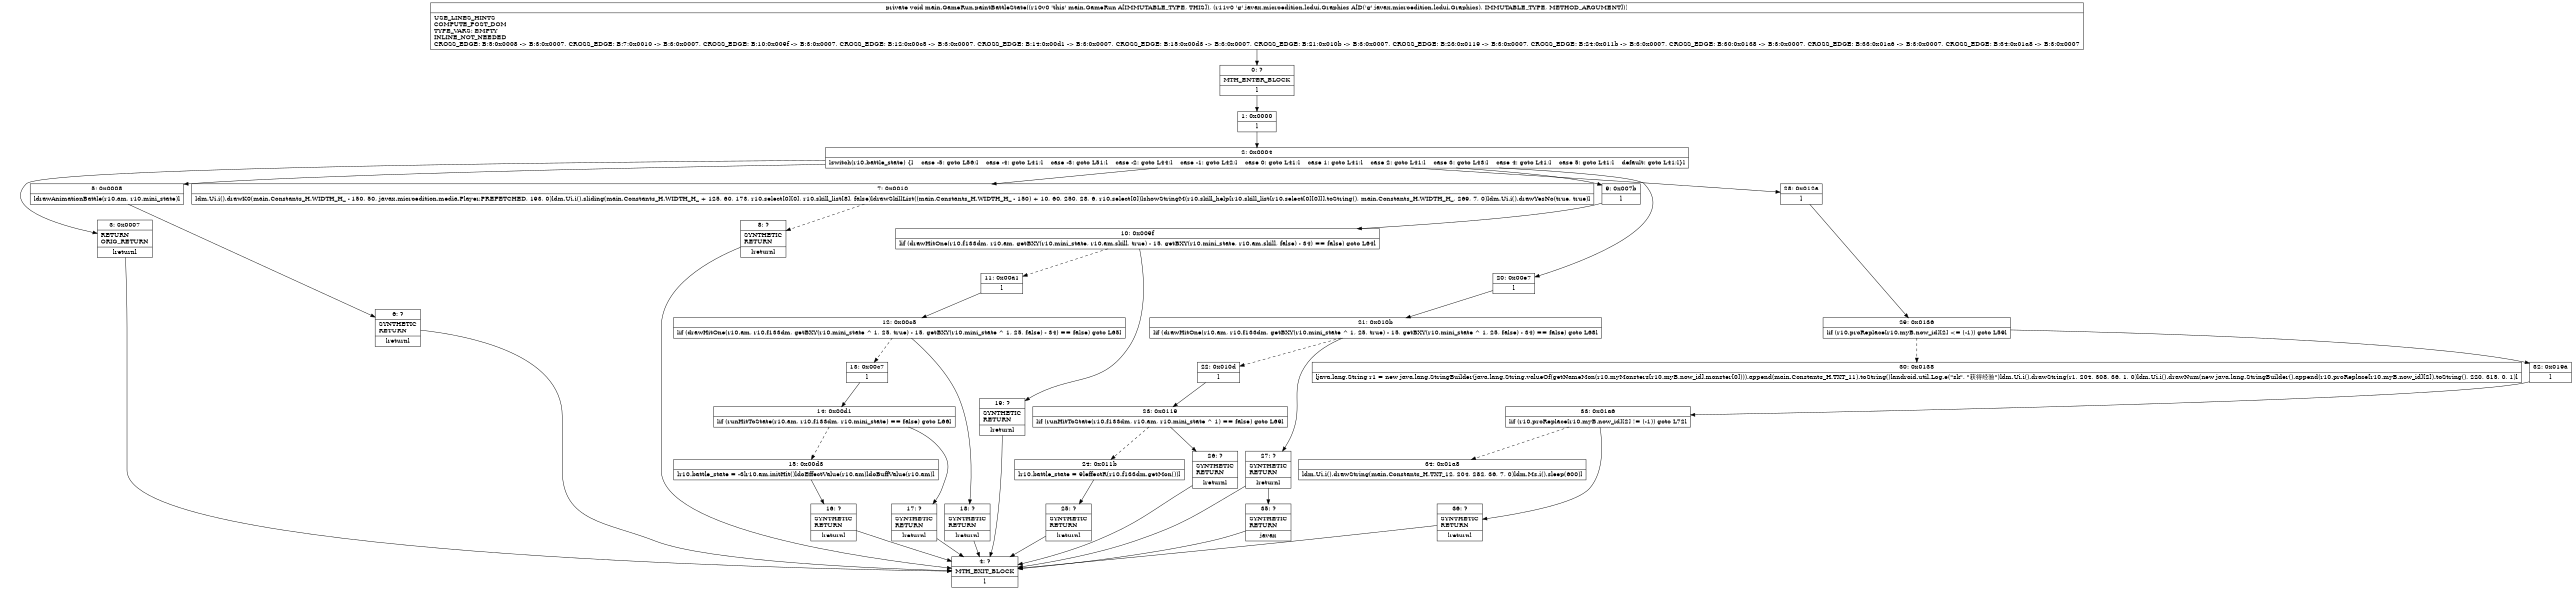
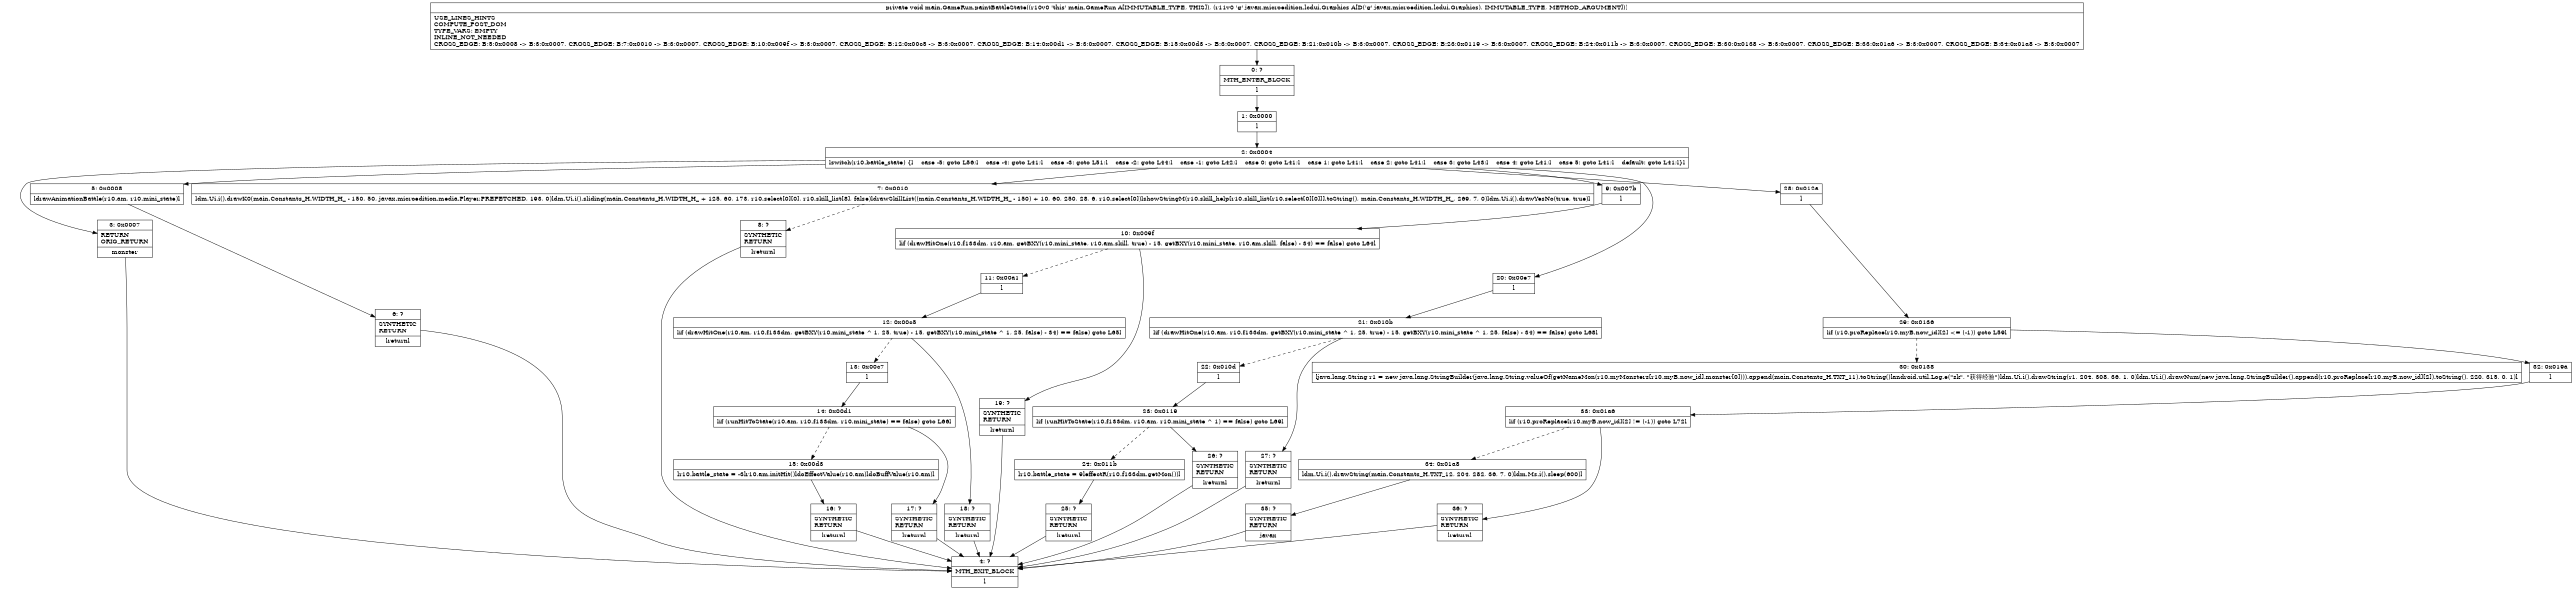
(125, 252) -> (125, 252)
(1268, 494) -> (1353, 497)
